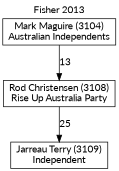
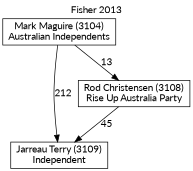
none -> (54, 90)
(65, 124) -> (107, 124)
